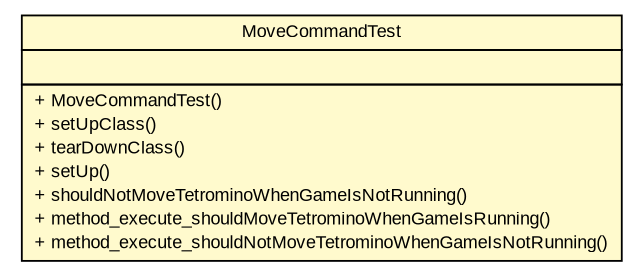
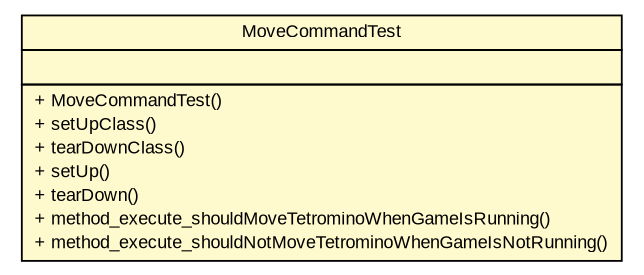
(251, 195) -> (87, 195)
